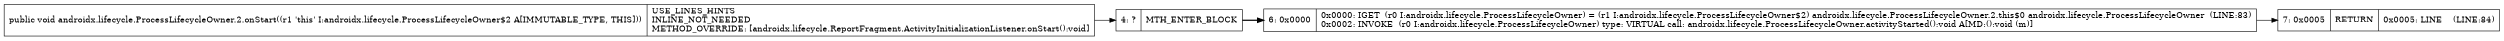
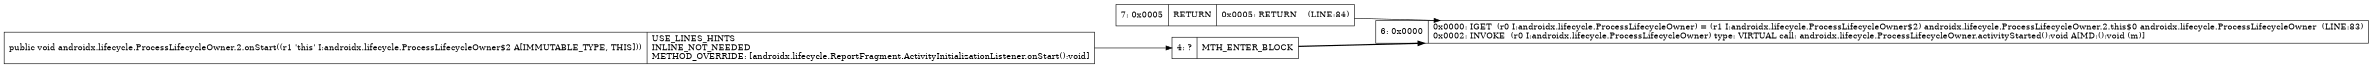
(2264, 20) -> (1394, 19)
(2439, 20) -> (1286, 15)
